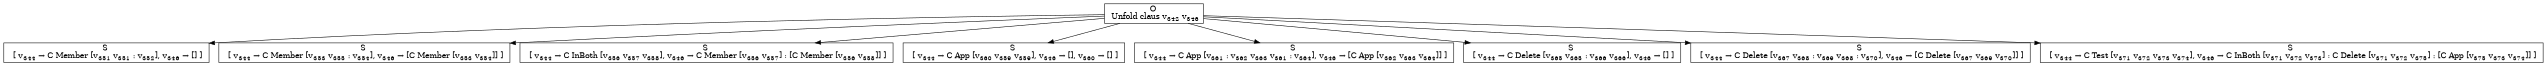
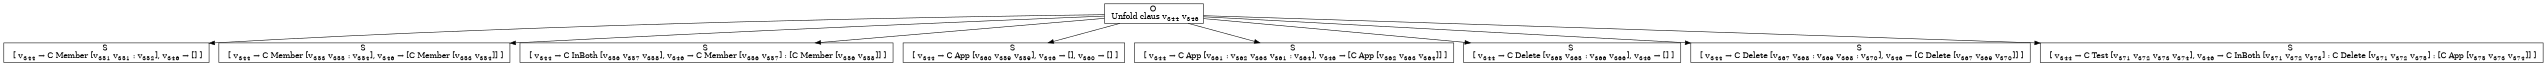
(1173, 17) -> (1173, 17)
